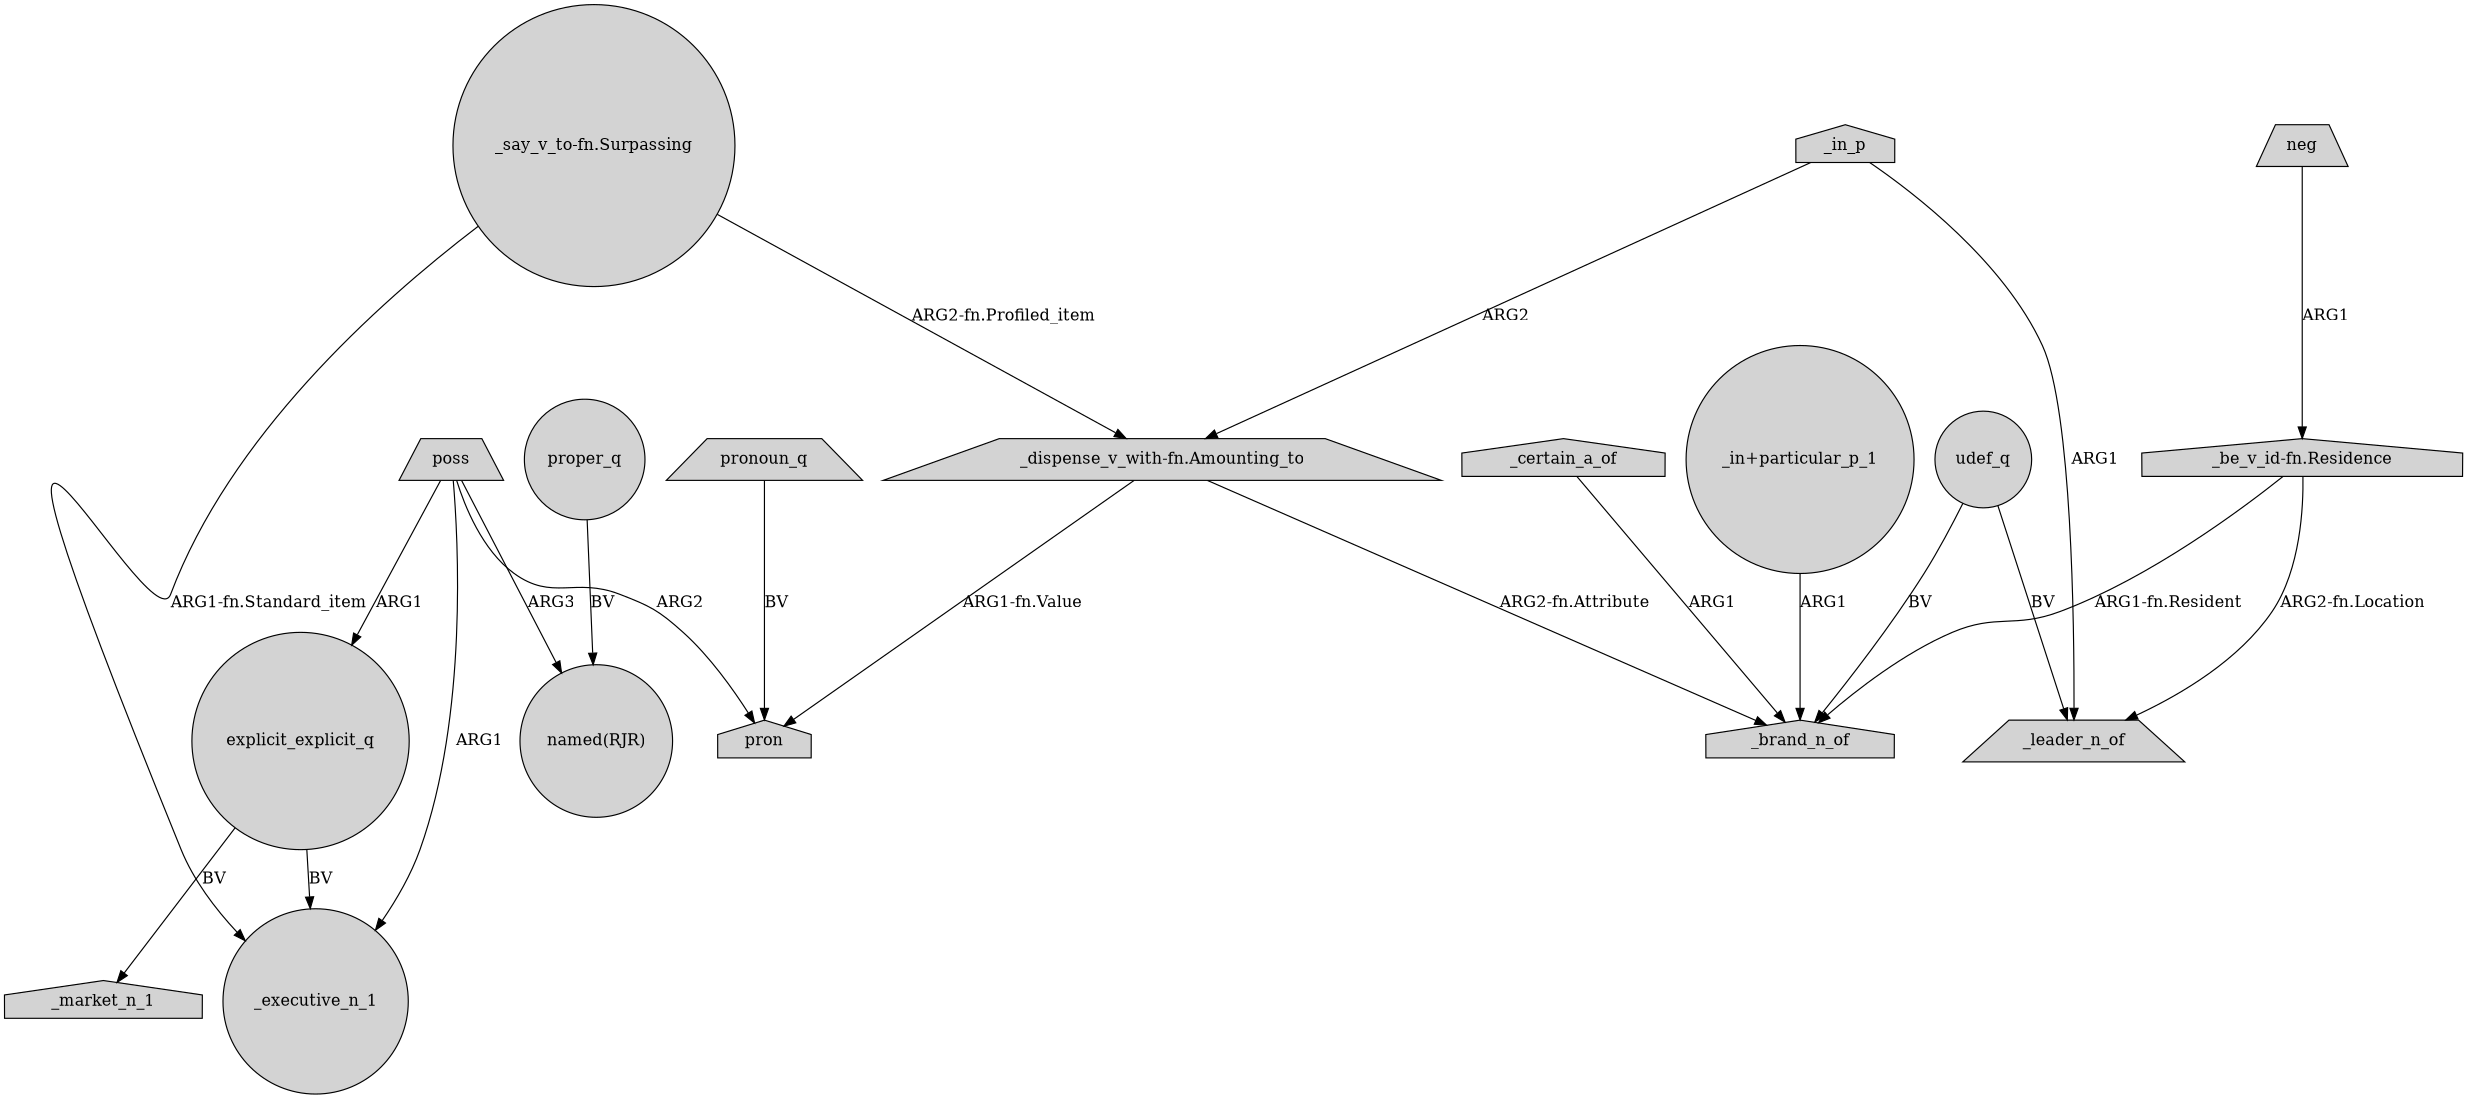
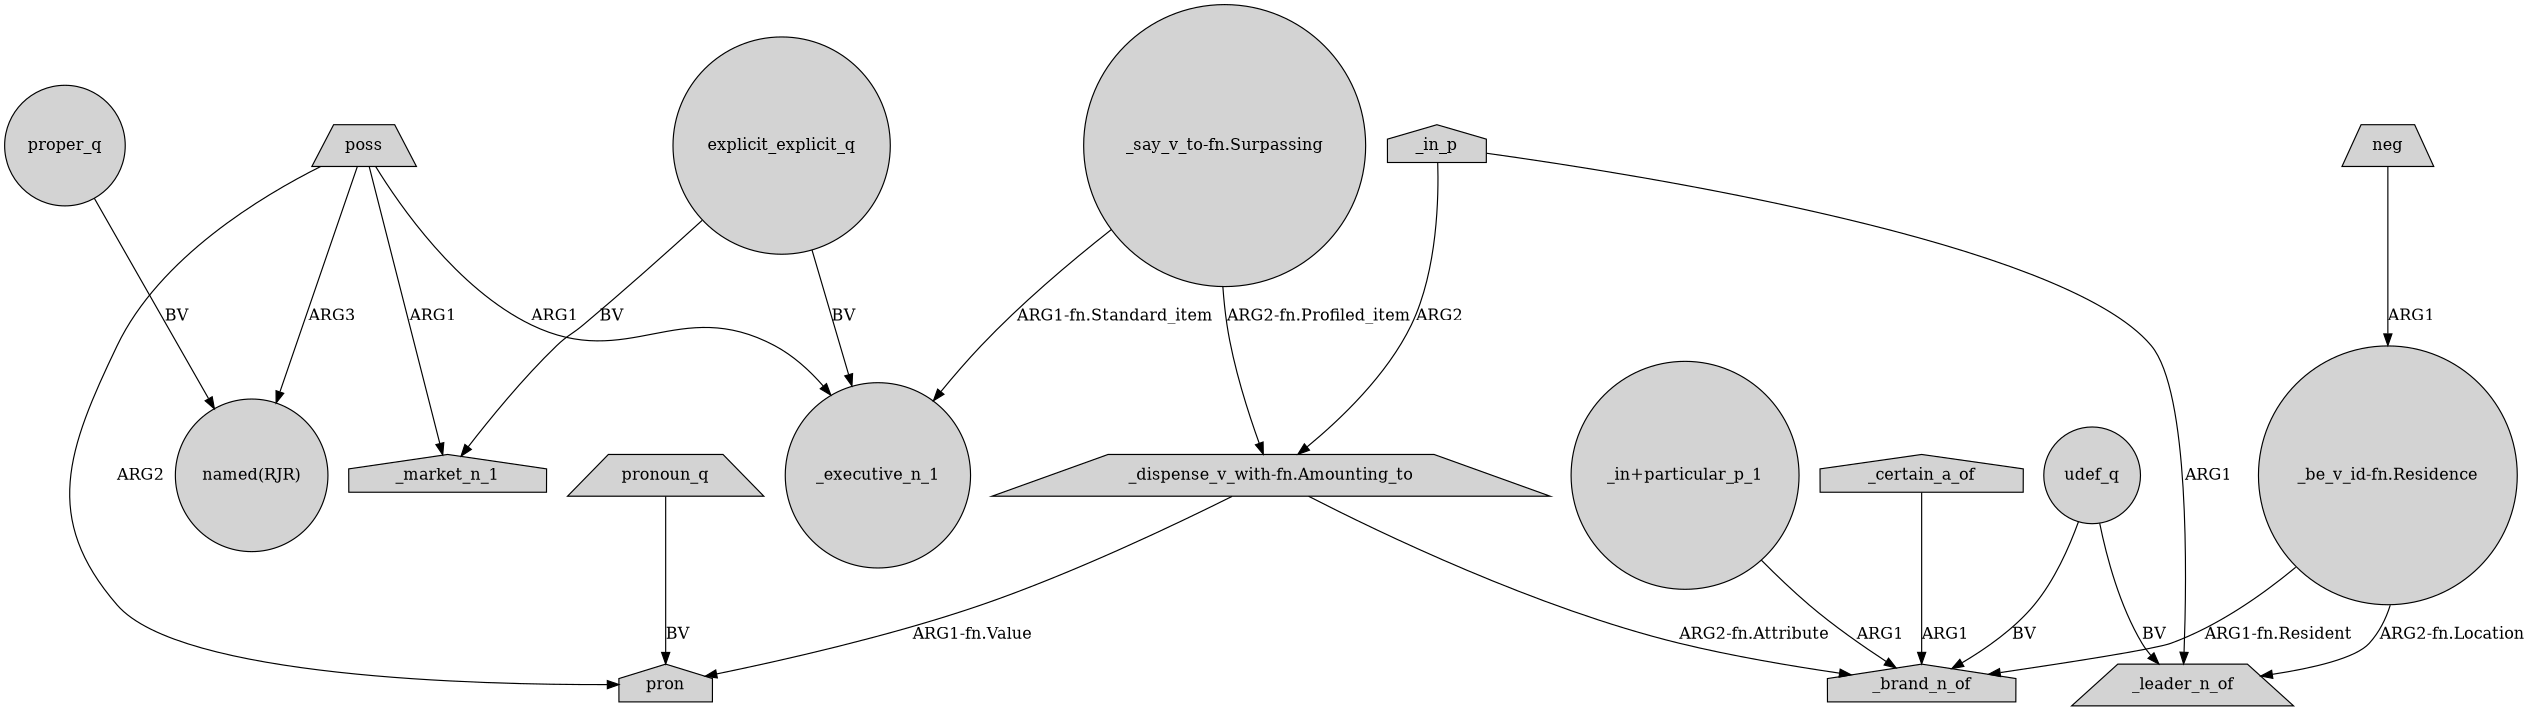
(2302, 460) -> (2388, 475)
(399, 558) -> (405, 305)
